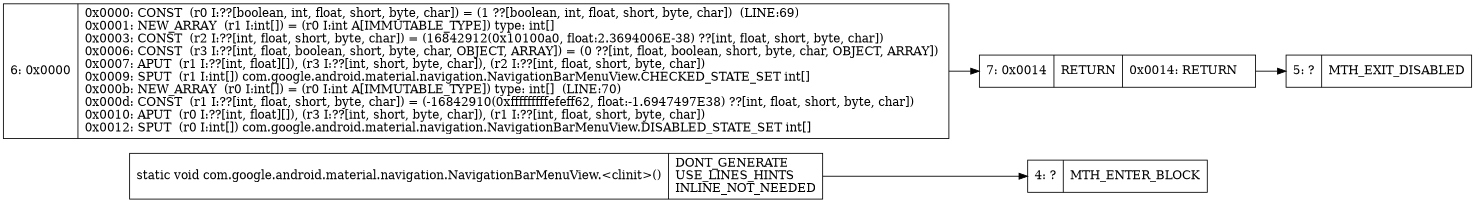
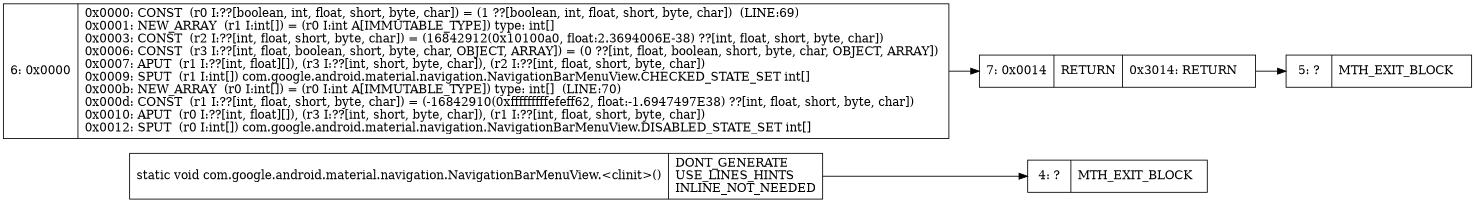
(1189, 71) -> (1189, 71)
(1397, 71) -> (1396, 71)
(1135, 176) -> (1135, 176)
